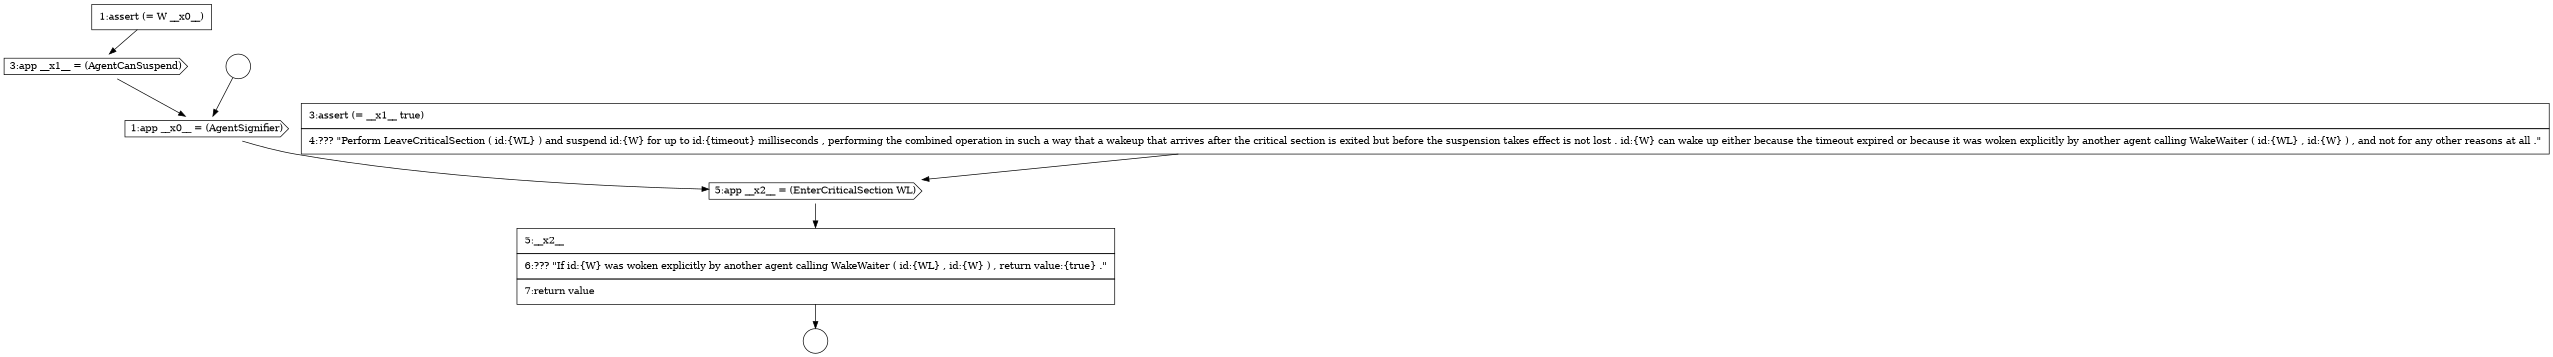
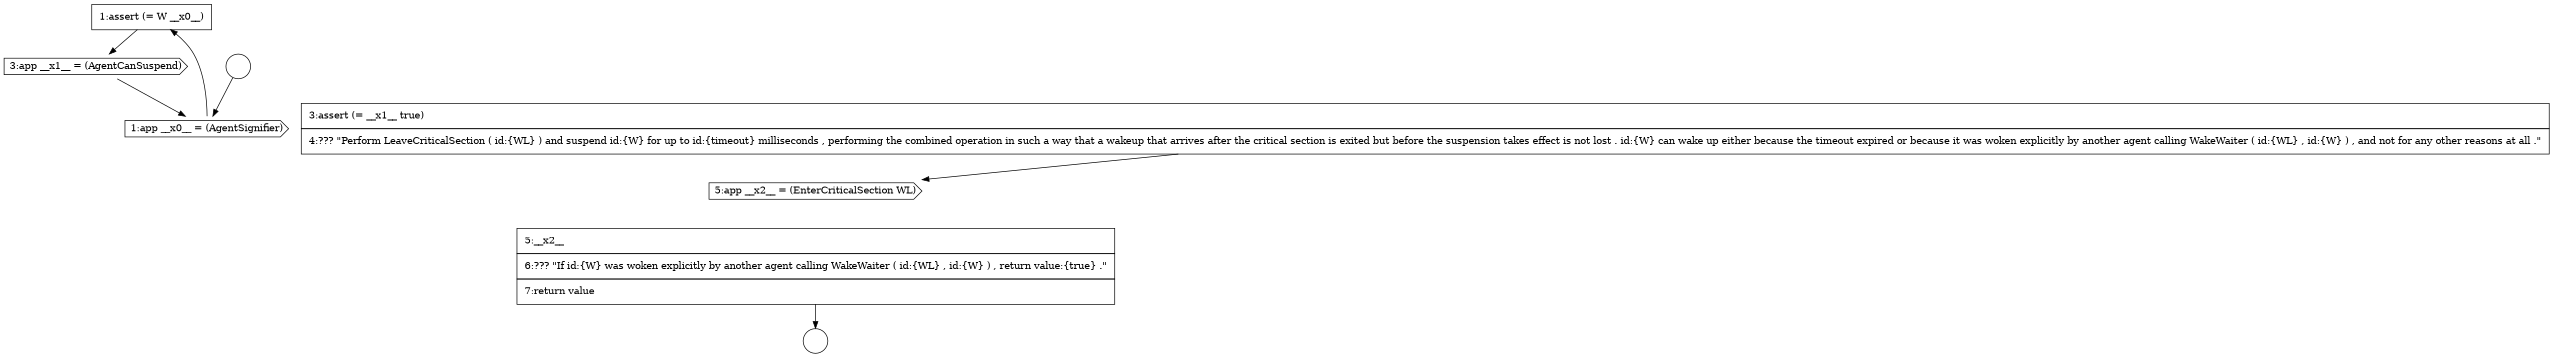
(471, 176) -> (201, 71)
(816, 212) -> none
